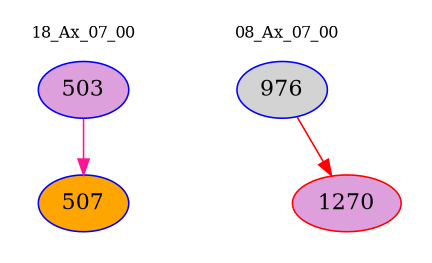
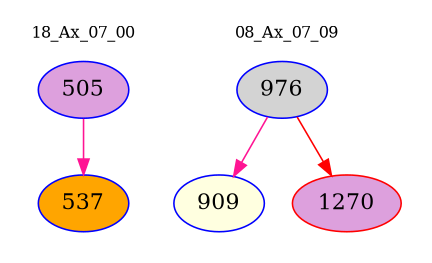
(287, 34) -> (287, 34)
(84, 90) -> (84, 90)
(84, 203) -> (84, 203)
none -> (219, 203)
